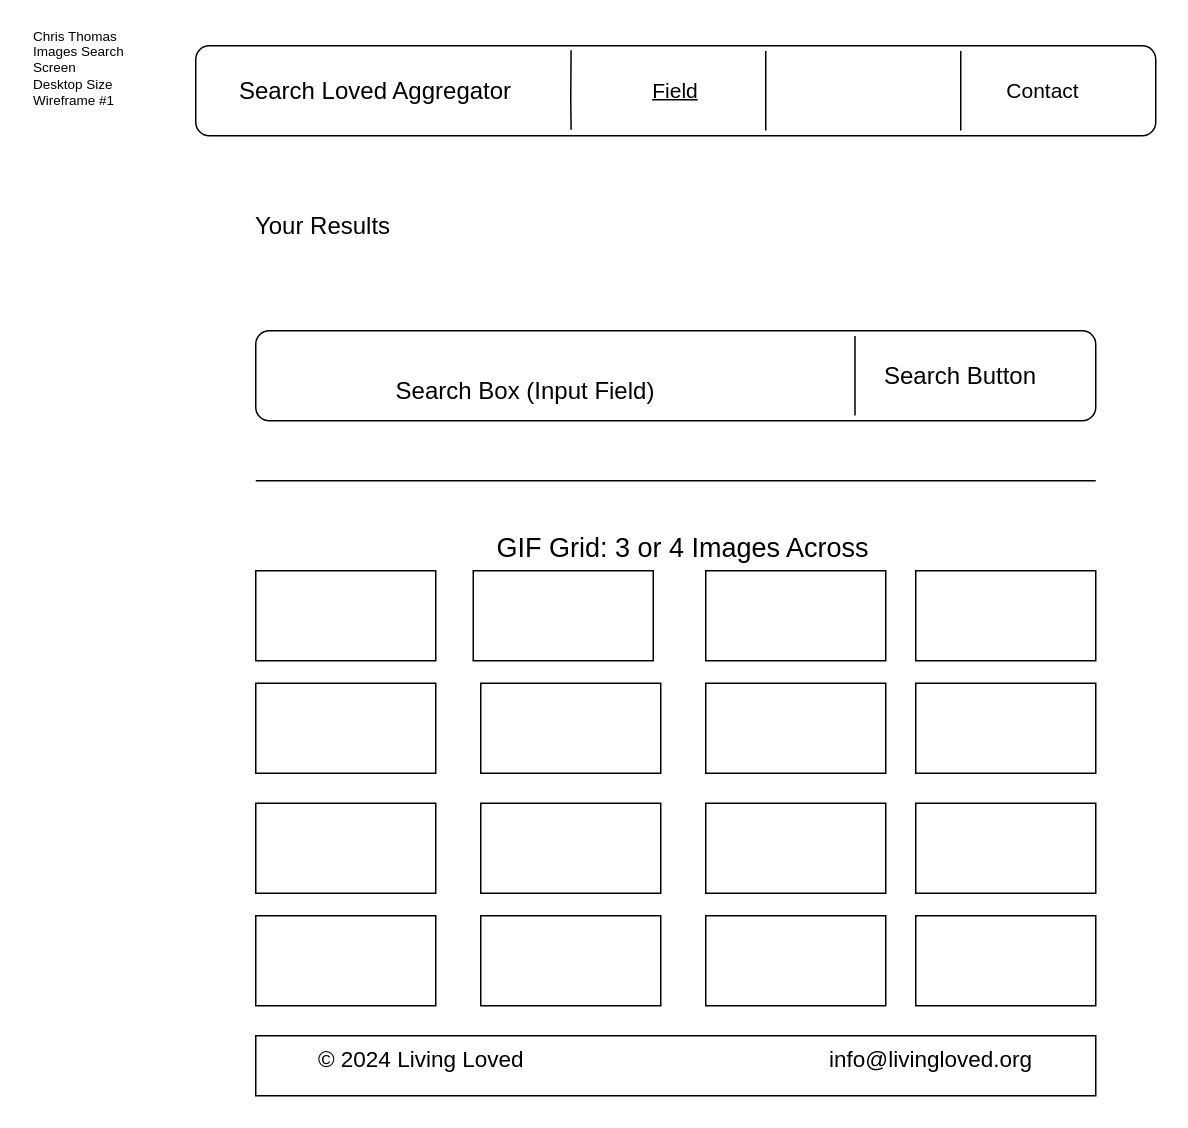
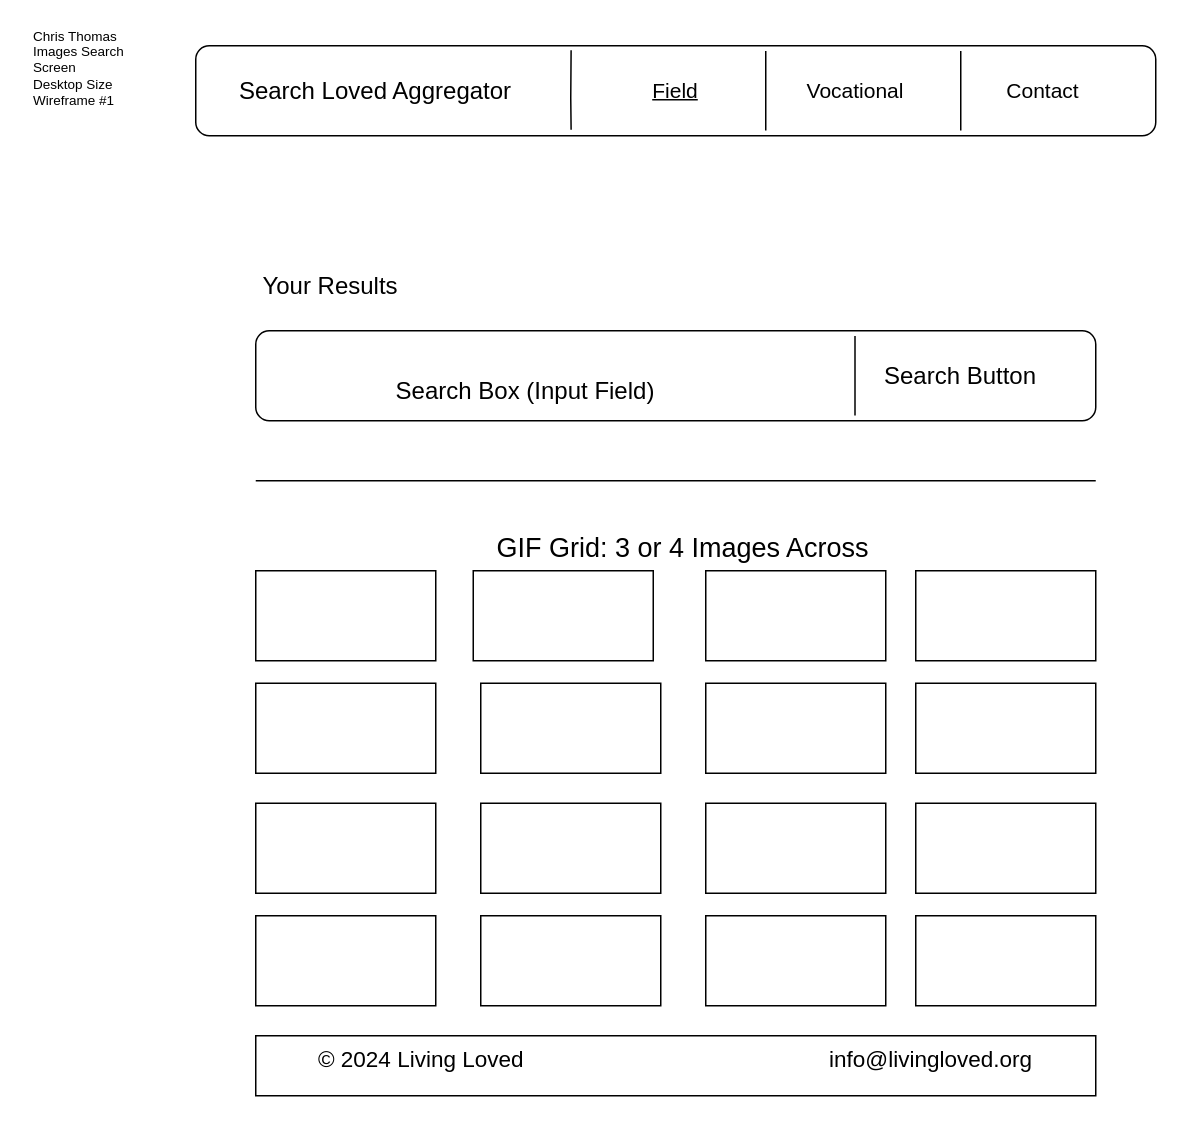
none -> (856, 91)
(323, 226) -> (331, 286)
